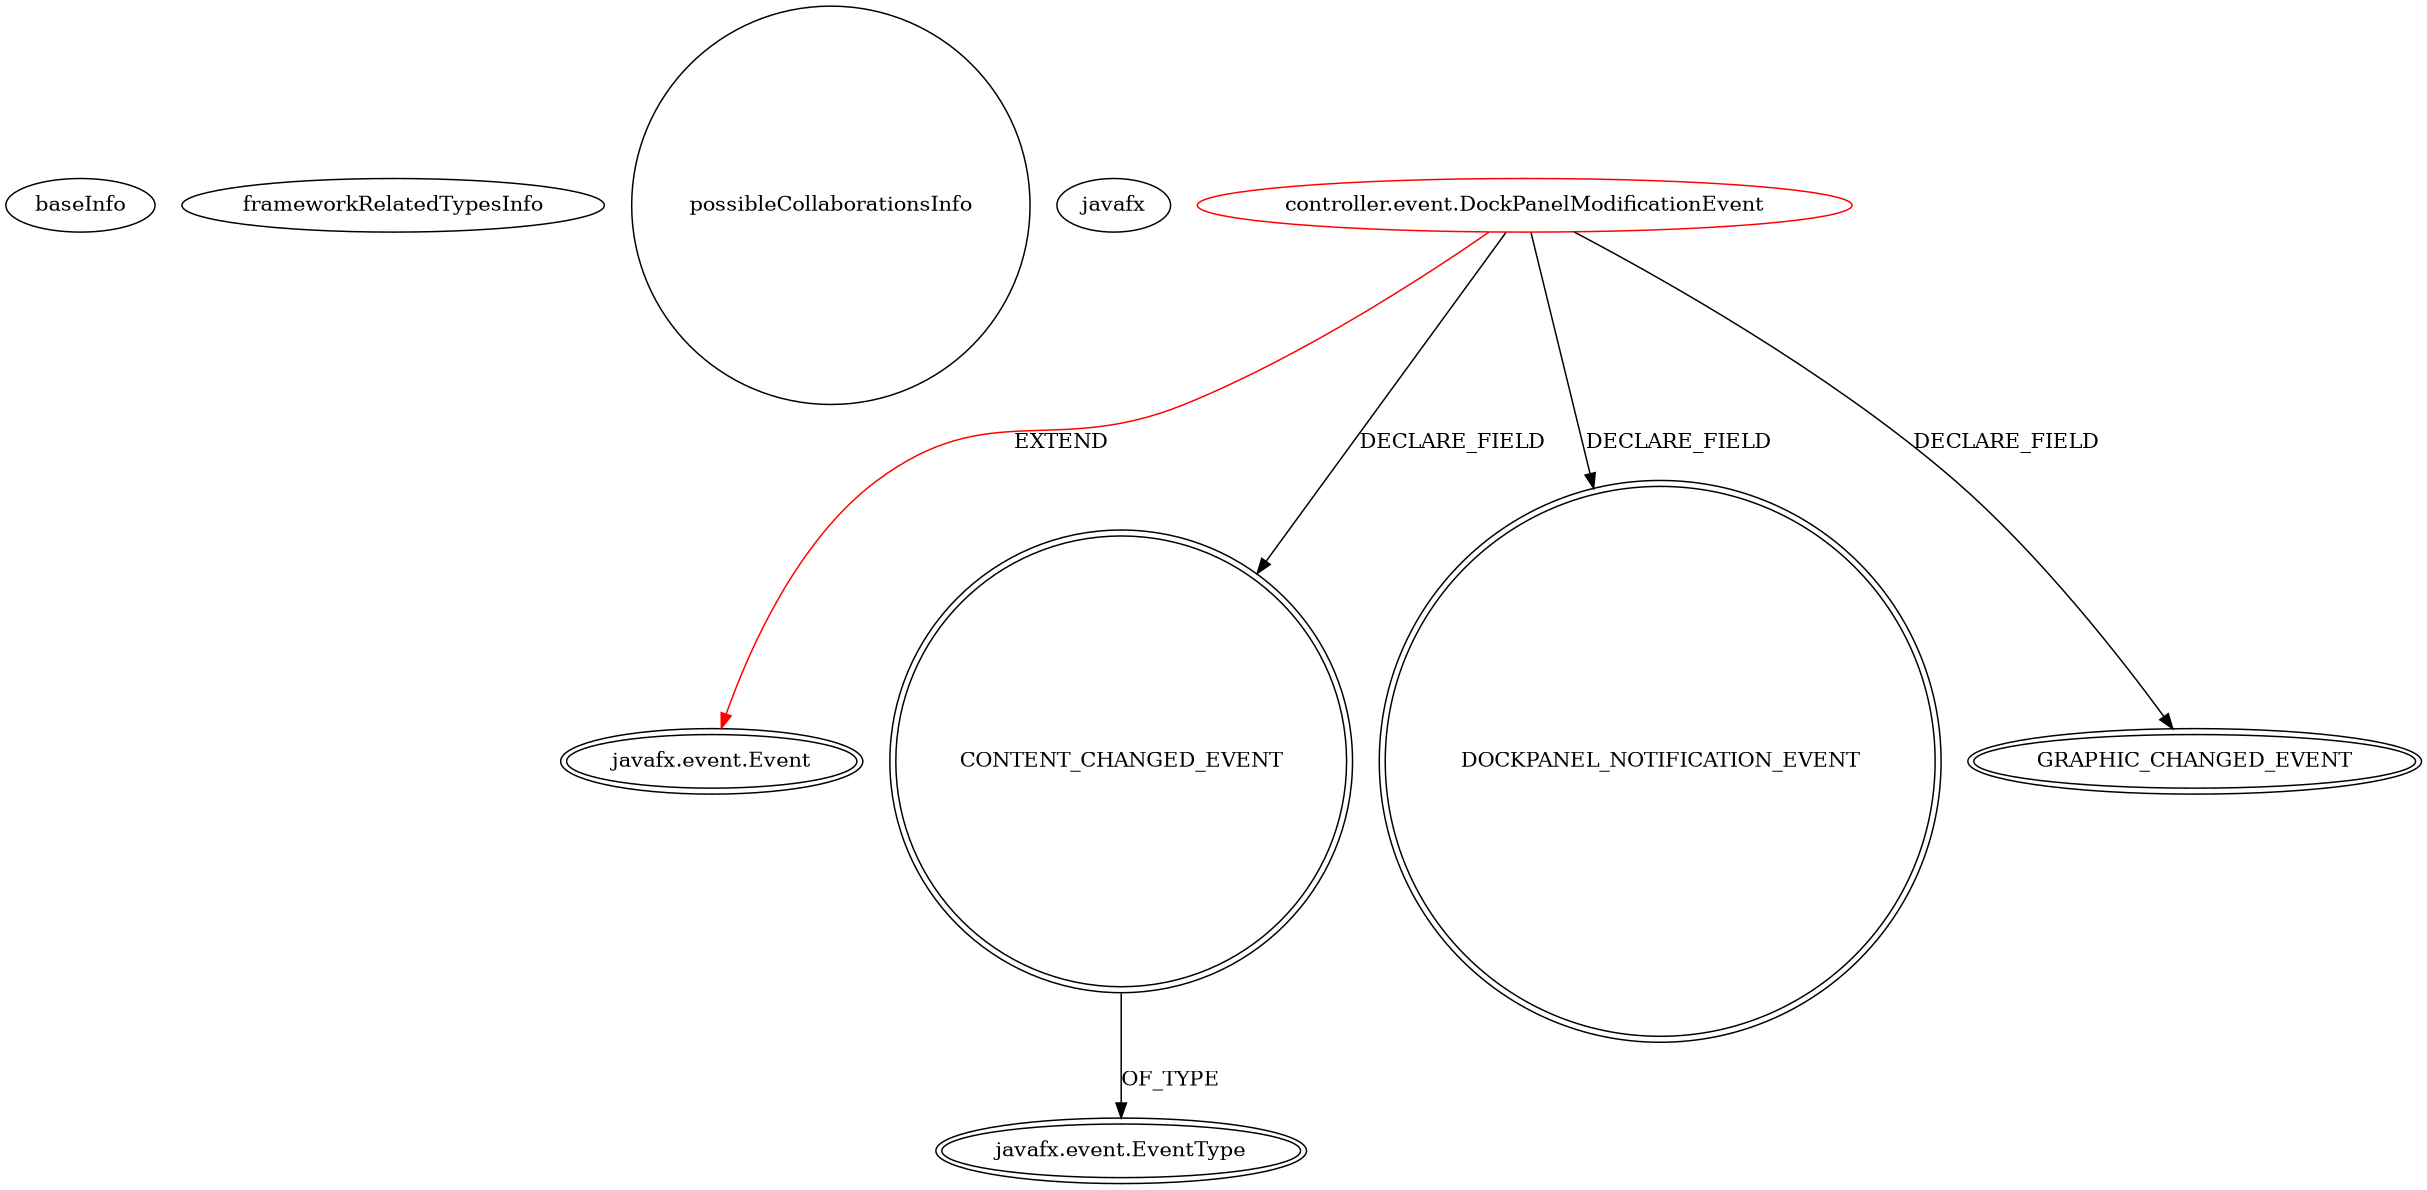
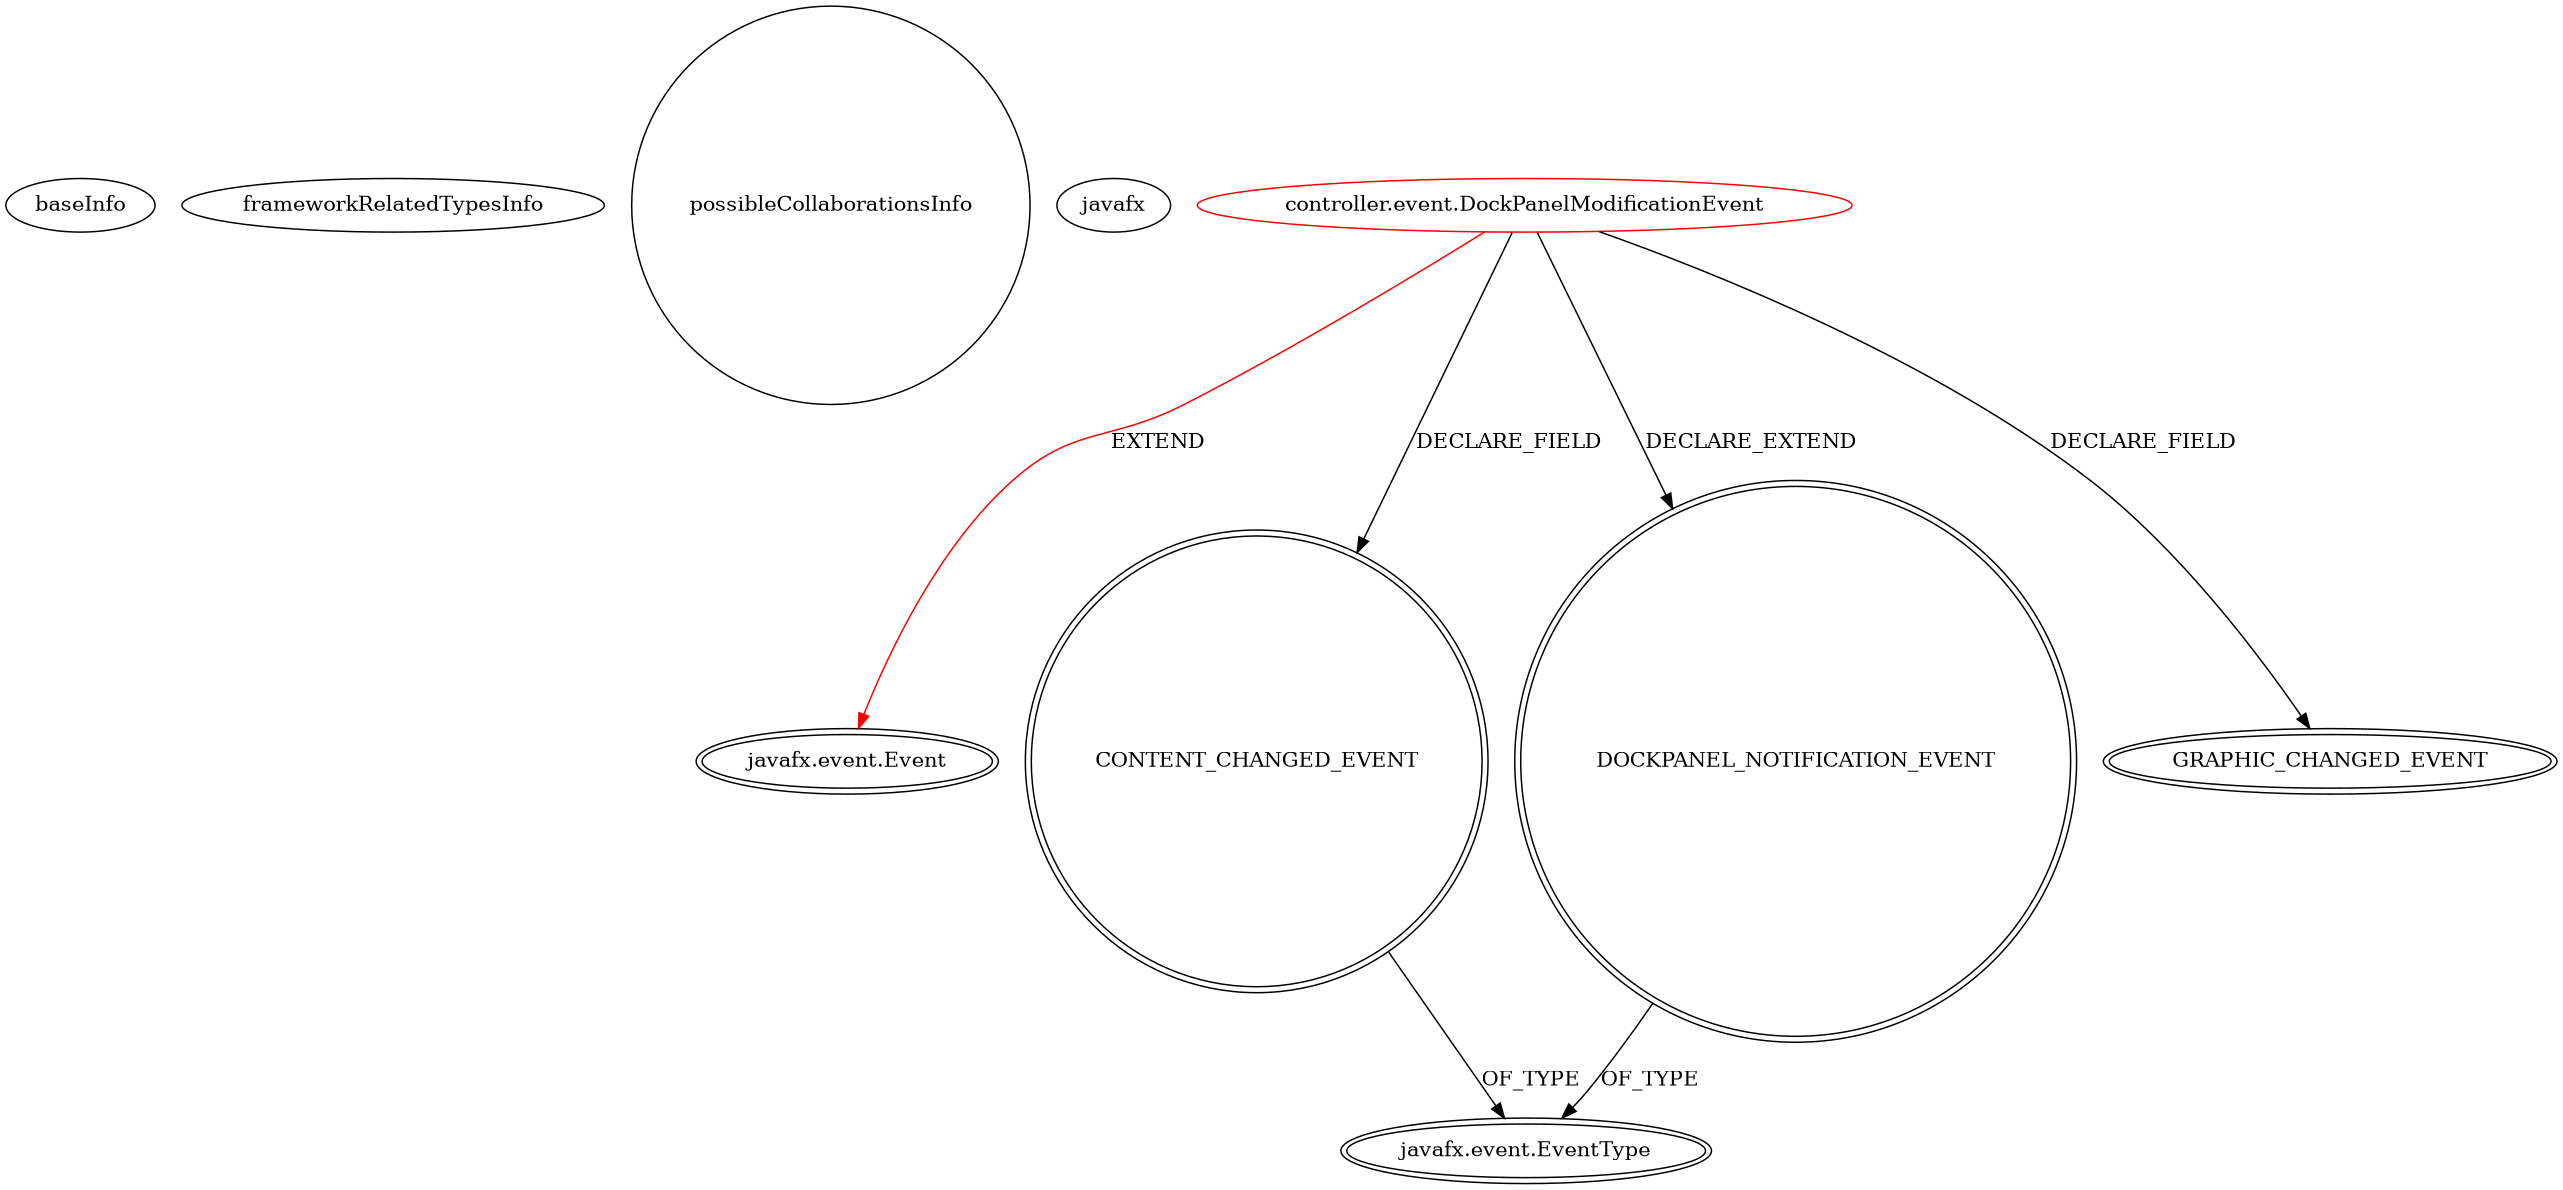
(1679, 443) -> (1751, 443)
none -> (1614, 1057)
